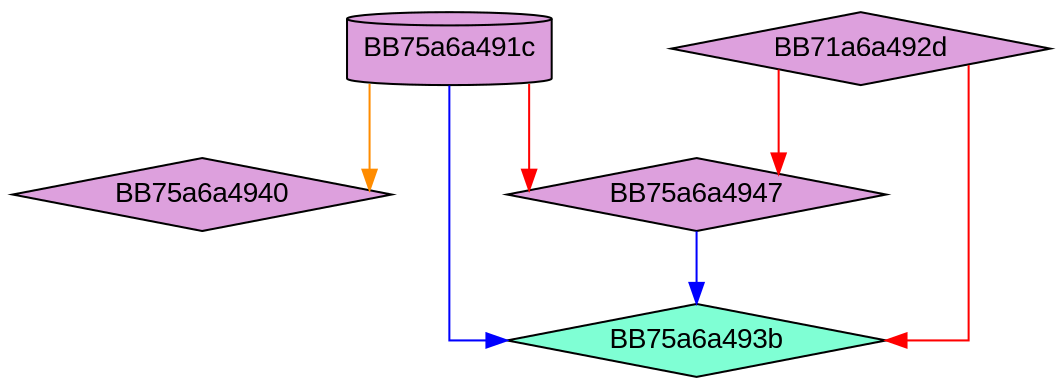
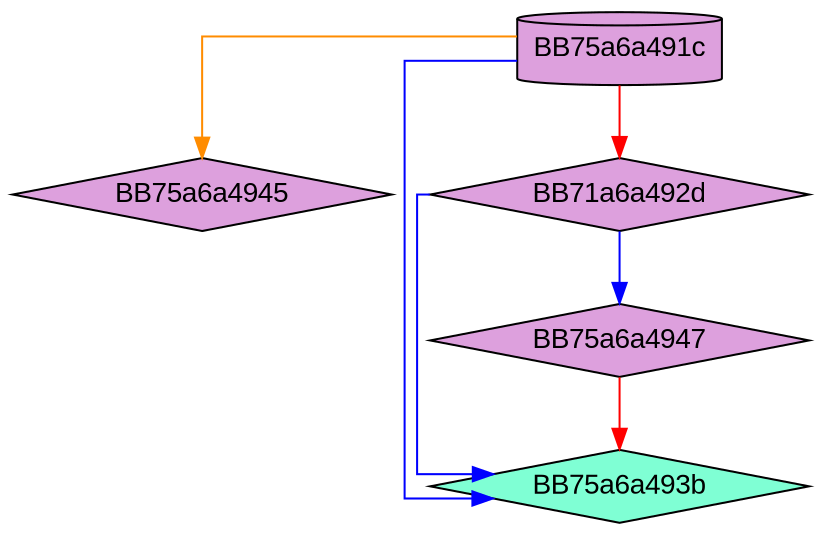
(779, 111) -> (620, 257)
(529, 127) -> (620, 111)
(202, 195) -> (202, 195)
(969, 234) -> (417, 356)
(697, 257) -> (620, 403)
